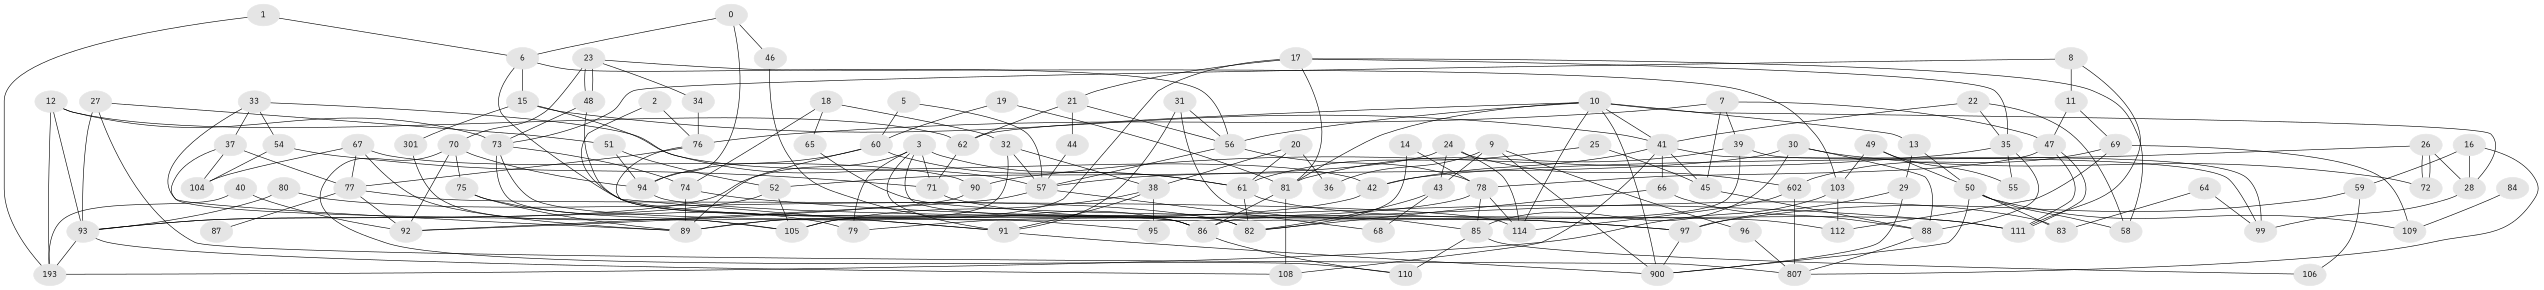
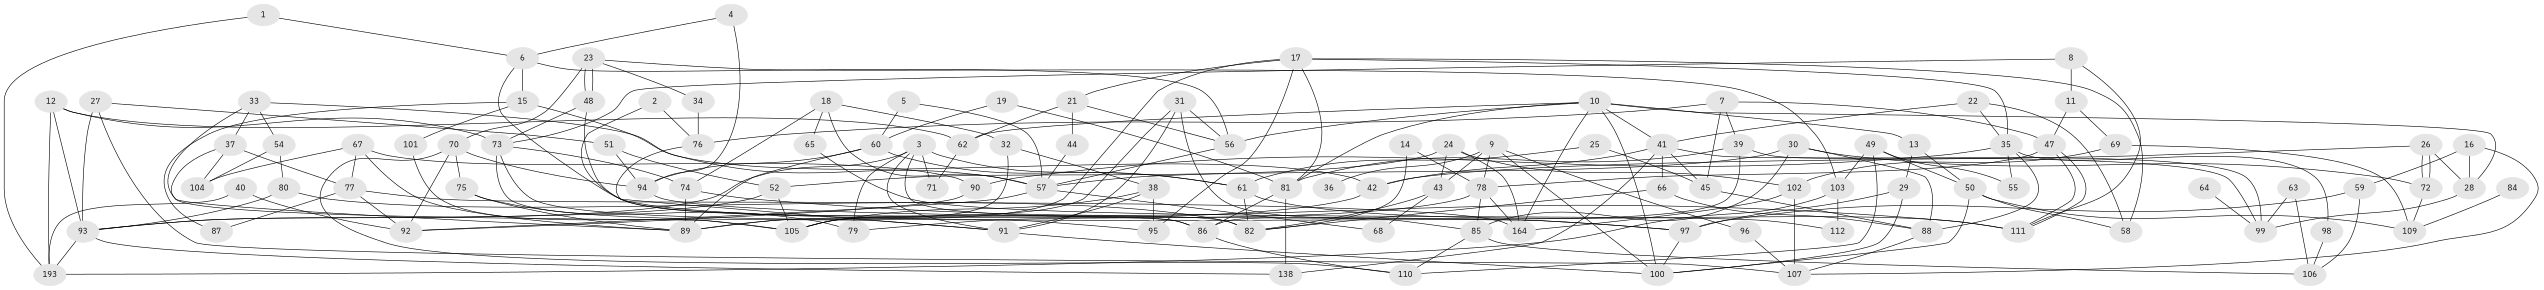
(731, 15) -> (731, 15)
(770, 58) -> none
(1343, 116) -> (302, 114)
(411, 145) -> (411, 145)
(1296, 145) -> none
none -> (1253, 153)
(1020, 162) -> (896, 174)
(1358, 163) -> (1487, 166)
(605, 171) -> (282, 168)
(485, 172) -> none
(1795, 188) -> (1795, 188)
none -> (2294, 188)
none -> (1093, 190)
none -> (2418, 211)
(1953, 213) -> none
(1520, 232) -> (1520, 232)
(2062, 232) -> none
none -> (2327, 232)
none -> (1726, 255)
(1286, 275) -> (1286, 275)
(1657, 275) -> (1657, 275)
(1795, 275) -> (1795, 275)
